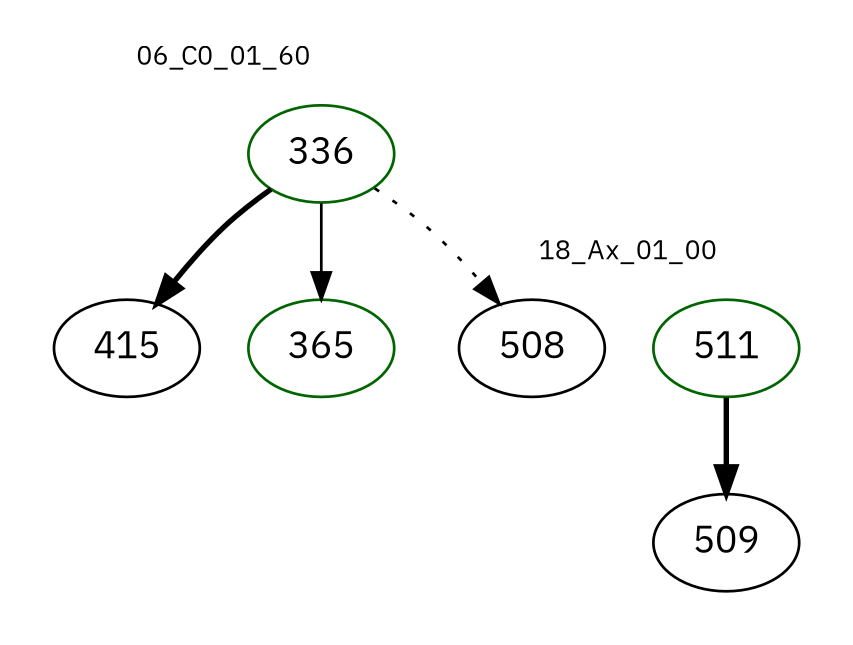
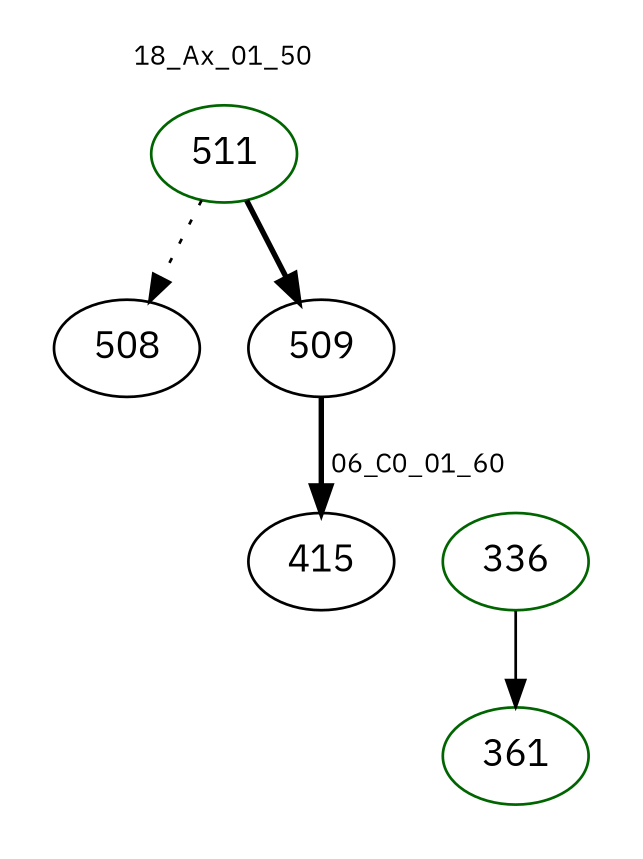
(219, 232) -> (321, 457)
(629, 252) -> (224, 58)
(455, 253) -> (182, 239)
(321, 348) -> (516, 756)
